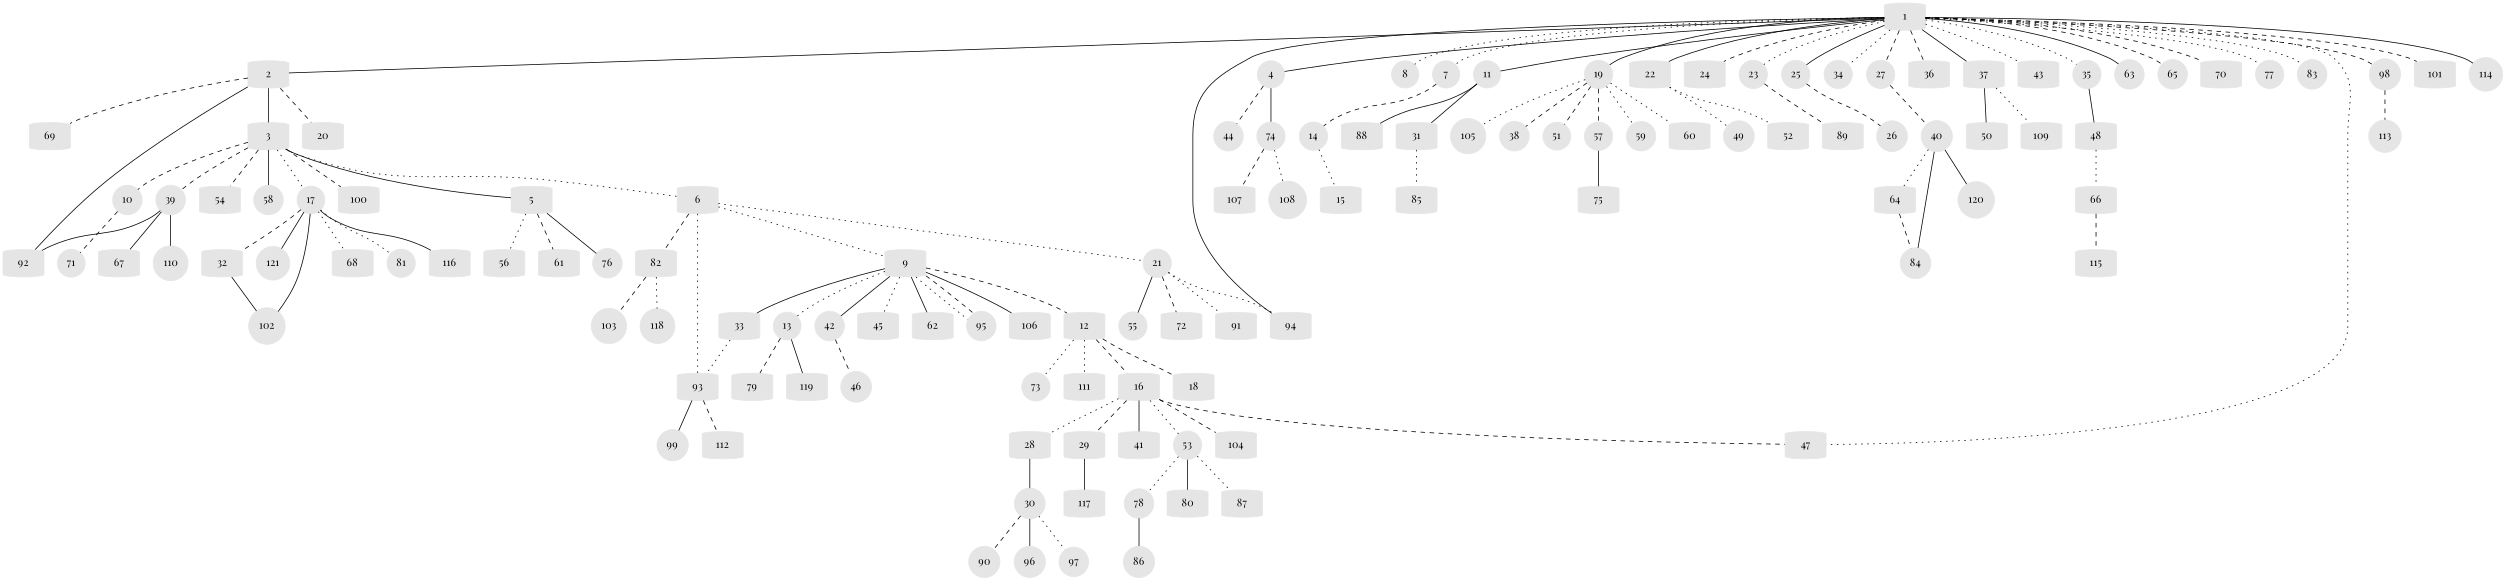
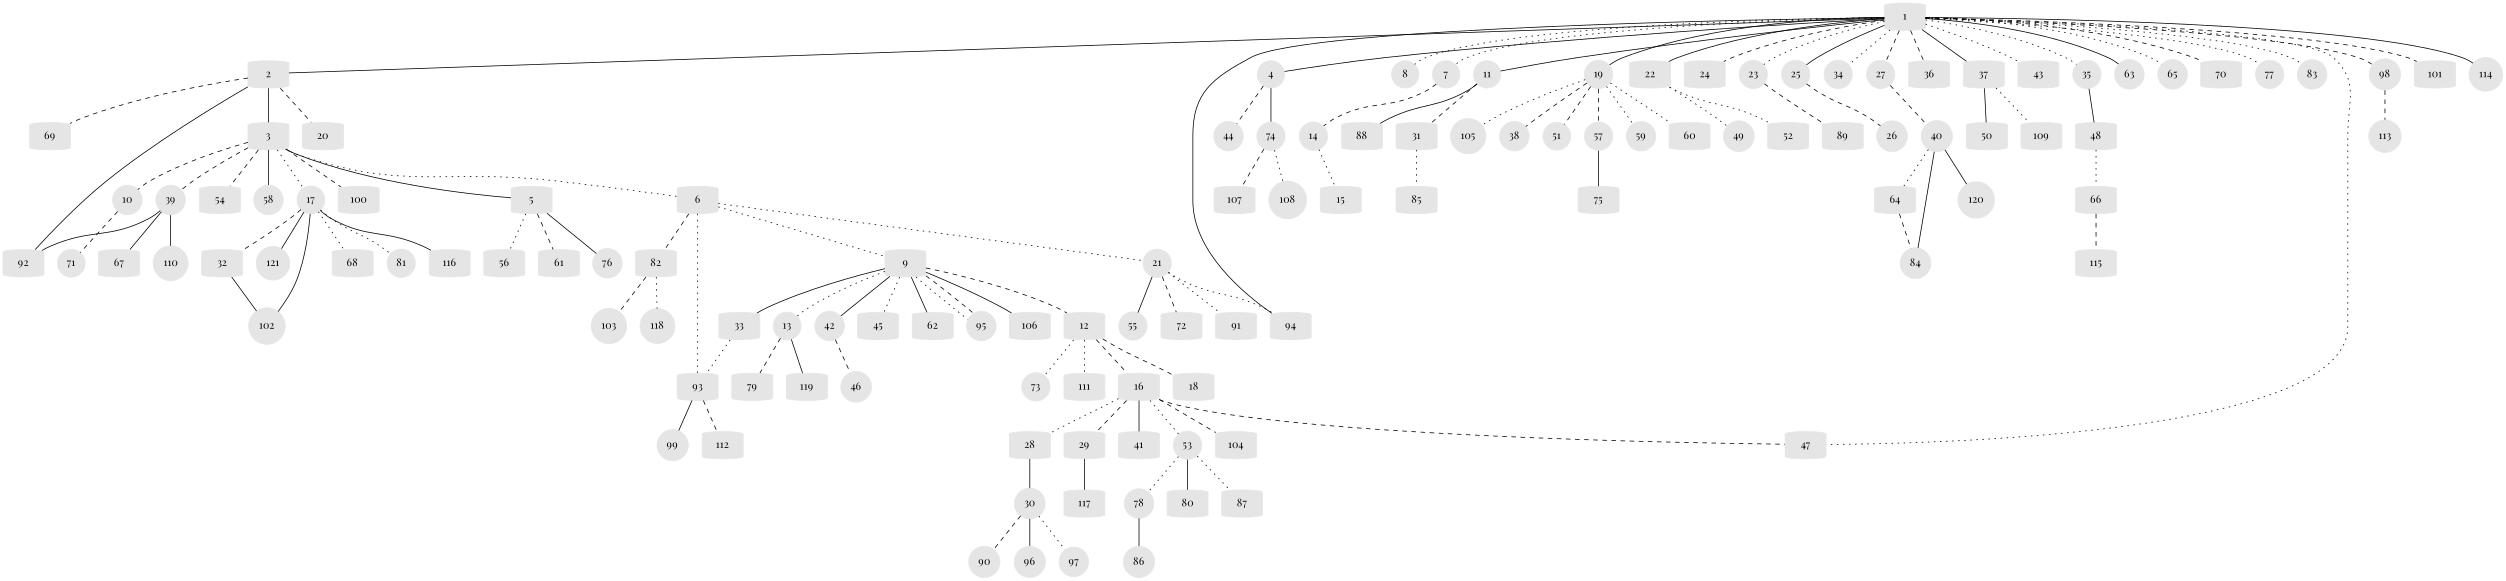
(2076, 35) -> (2076, 35)
(1454, 103) -> (1454, 103)
